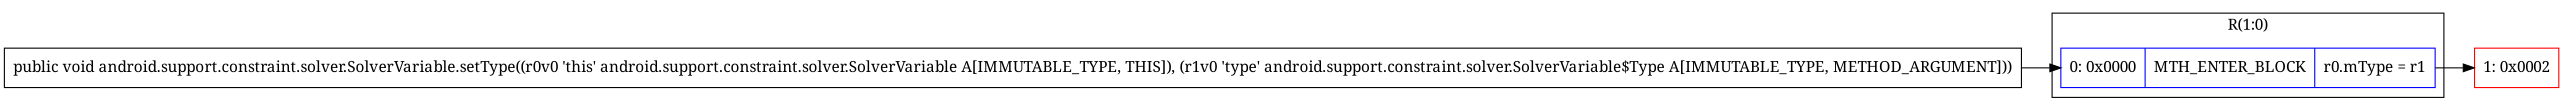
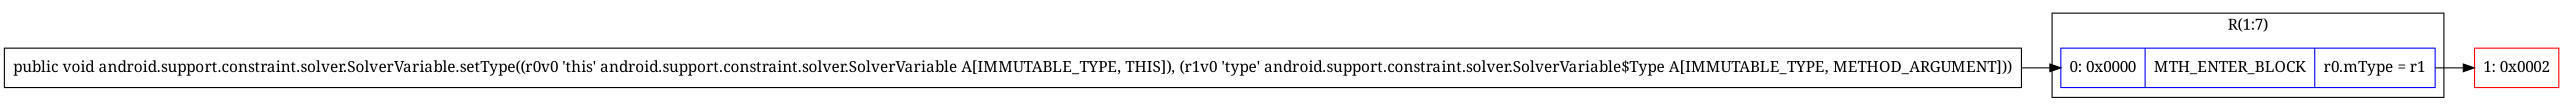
(2248, 26) -> (2248, 26)
